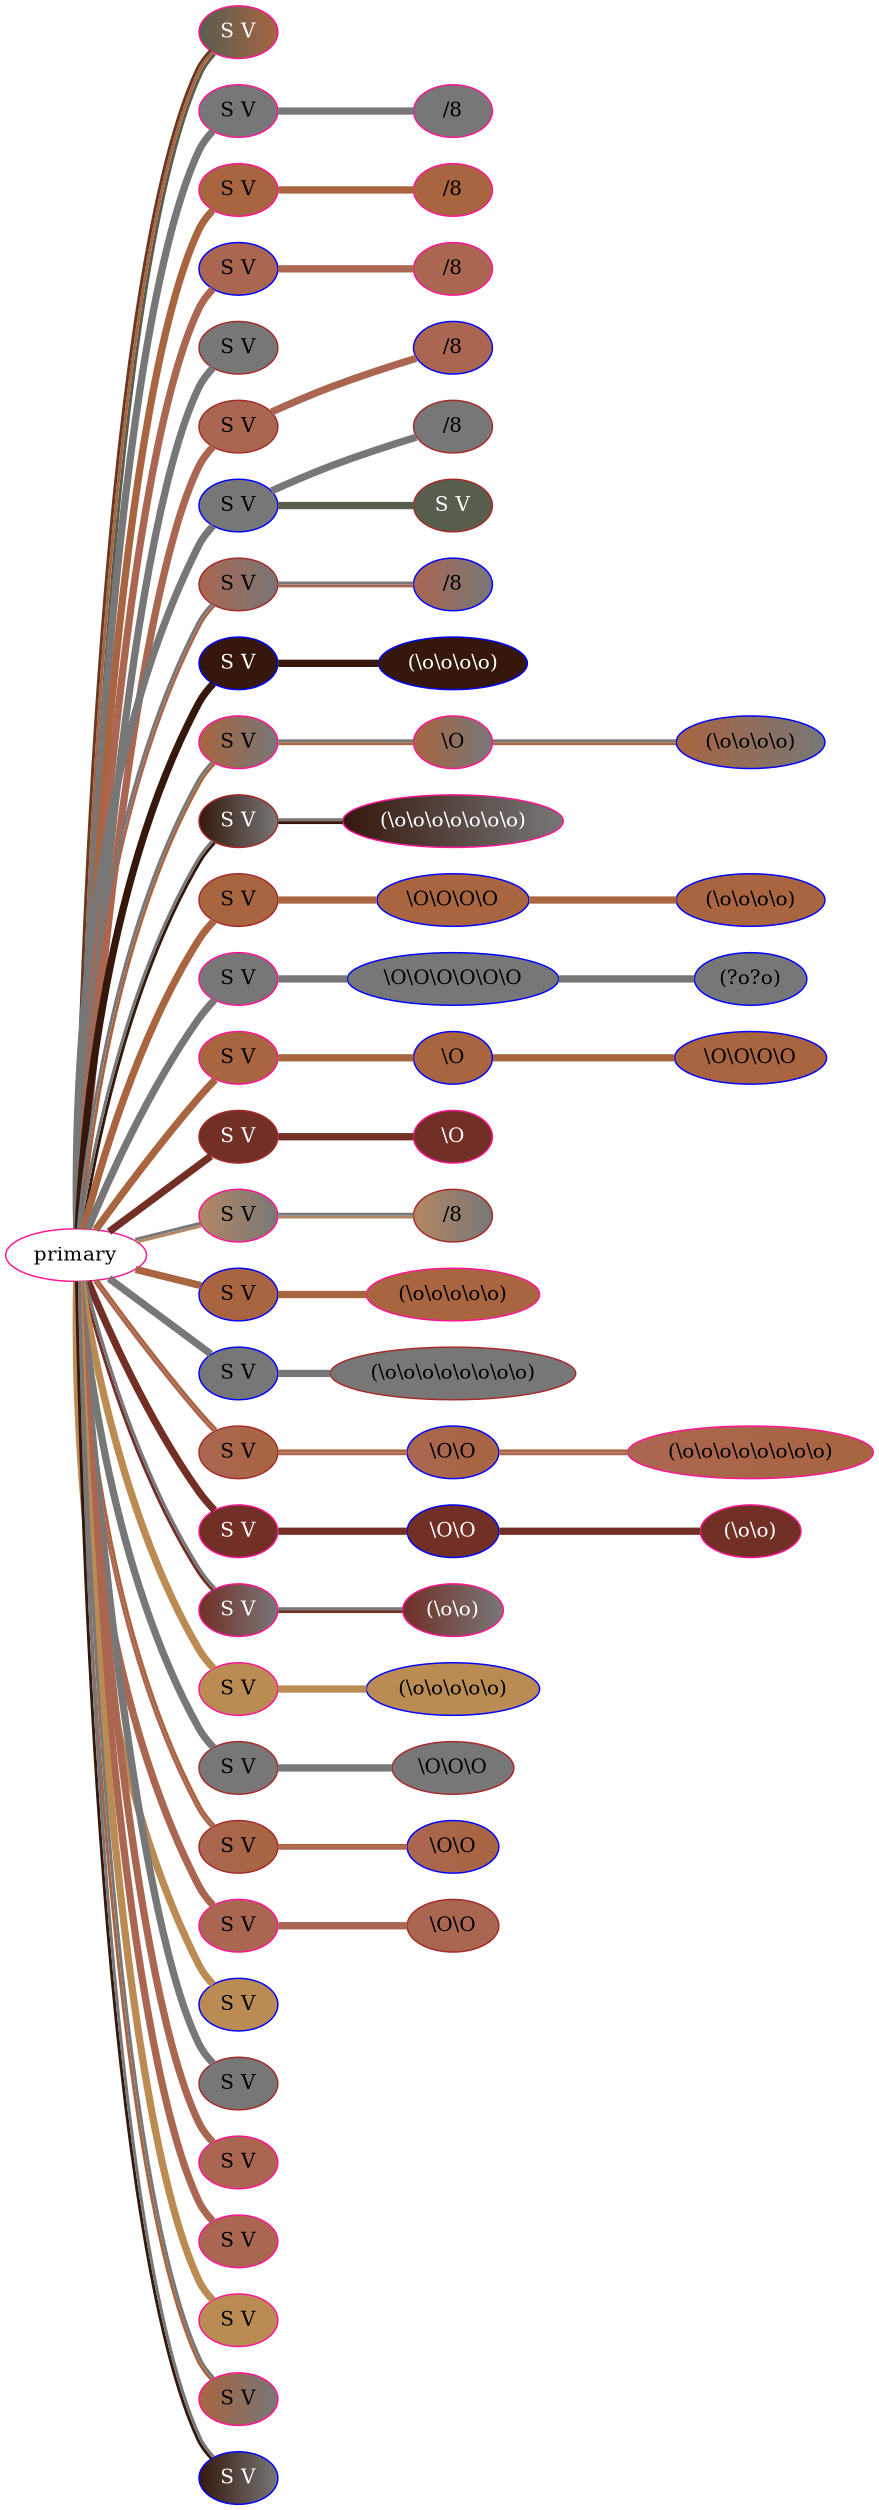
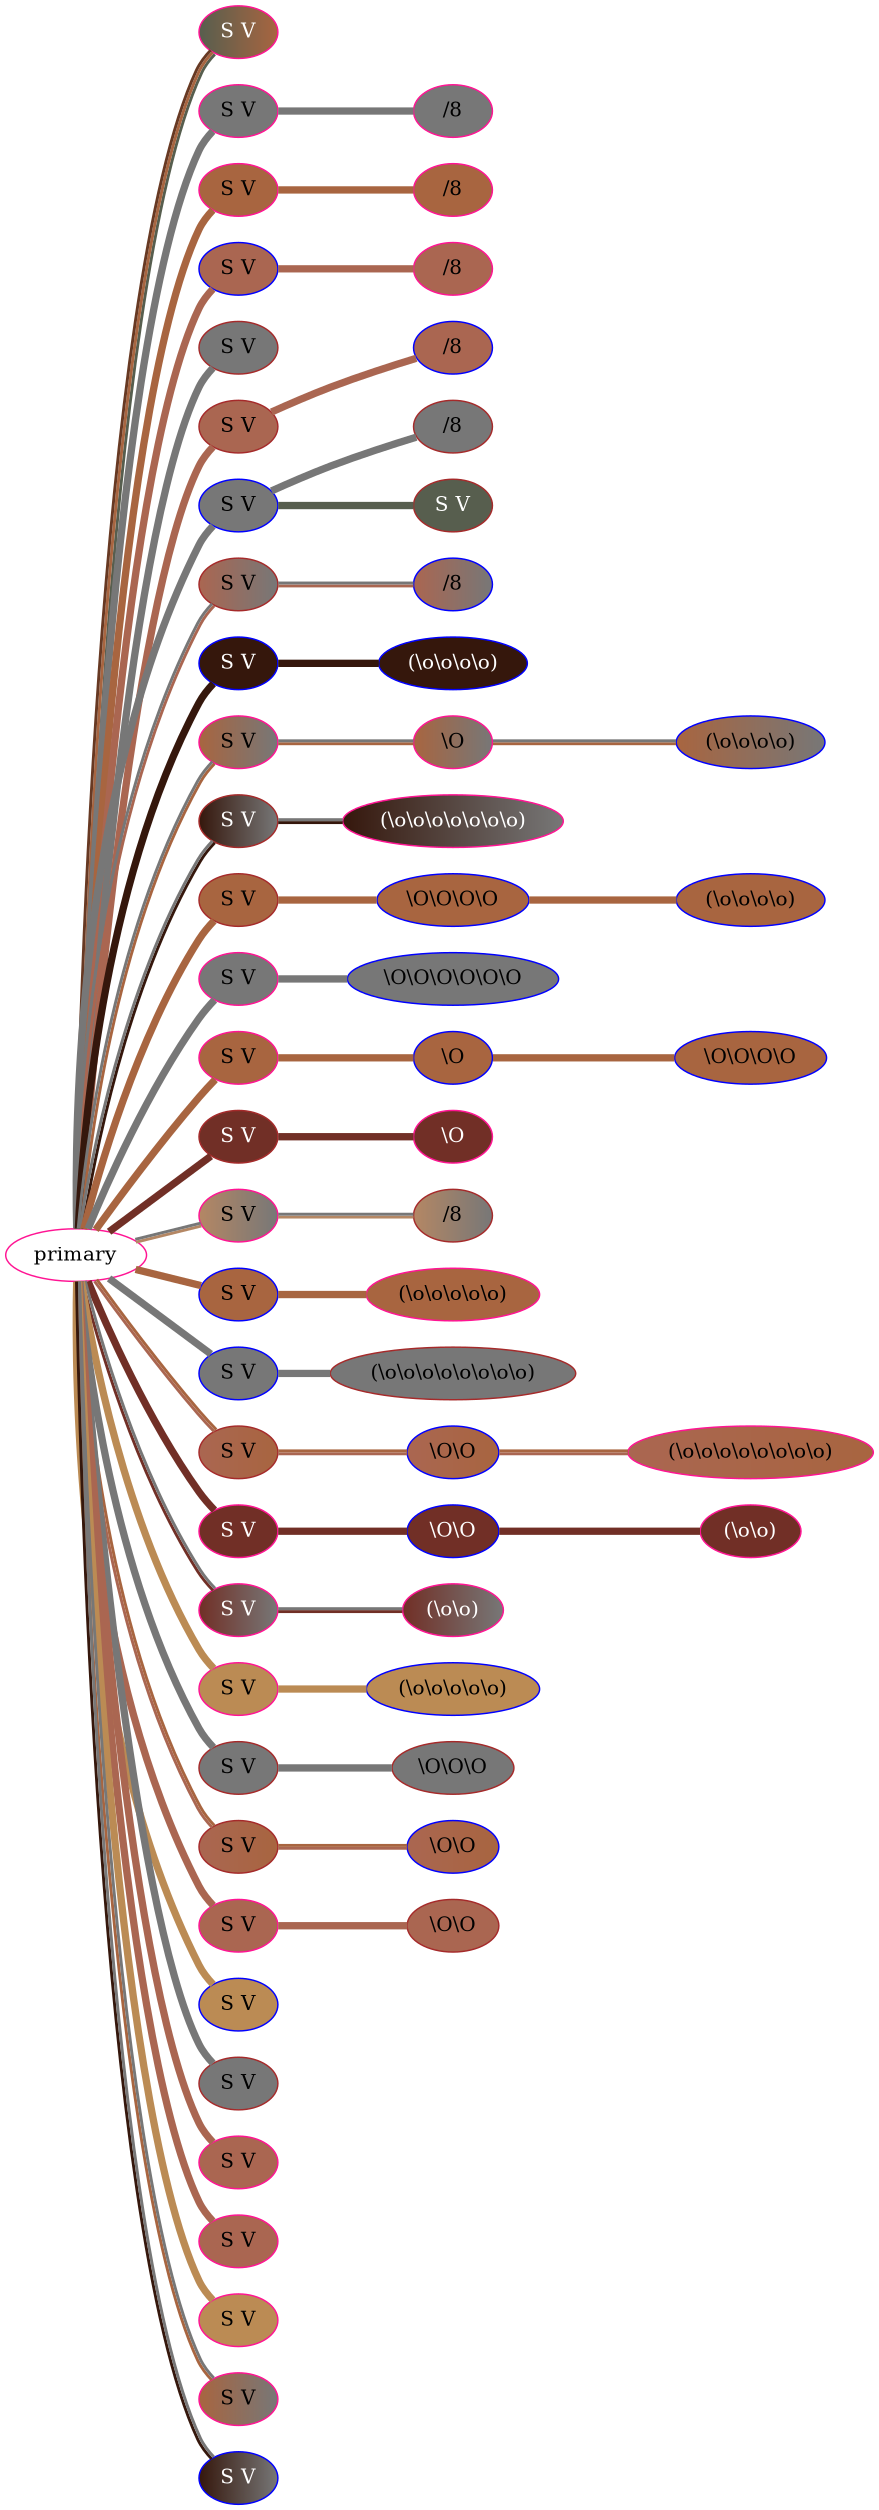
(751, 979) -> none
